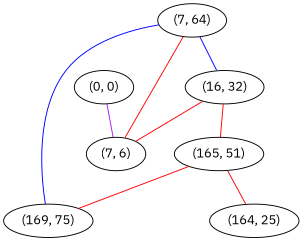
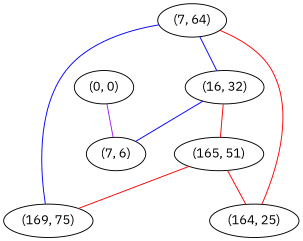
(154, 87) -> (282, 105)
(169, 121) -> (169, 121)
